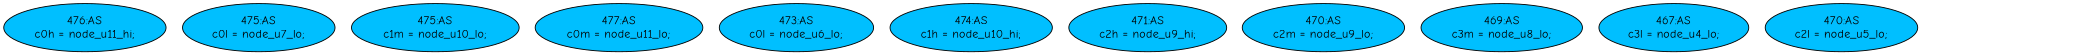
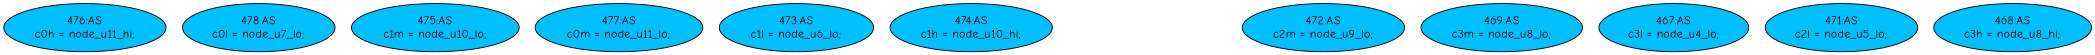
(259, 28) -> (259, 28)
(796, 28) -> (796, 28)
(1148, 28) -> none
(1323, 28) -> (1323, 28)
(1841, 28) -> (1841, 28)
none -> (2013, 28)
